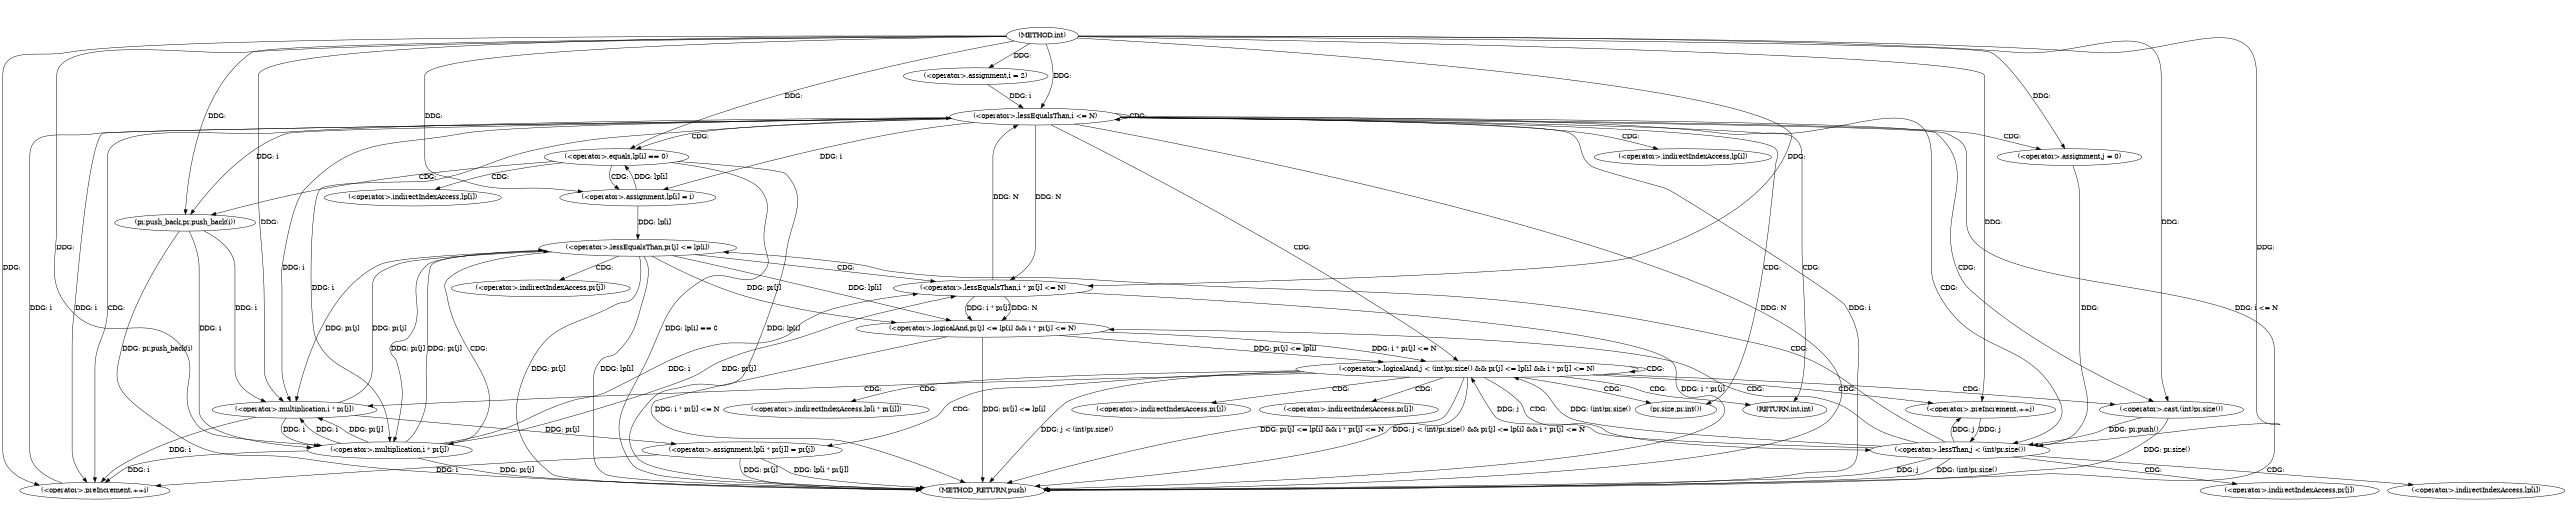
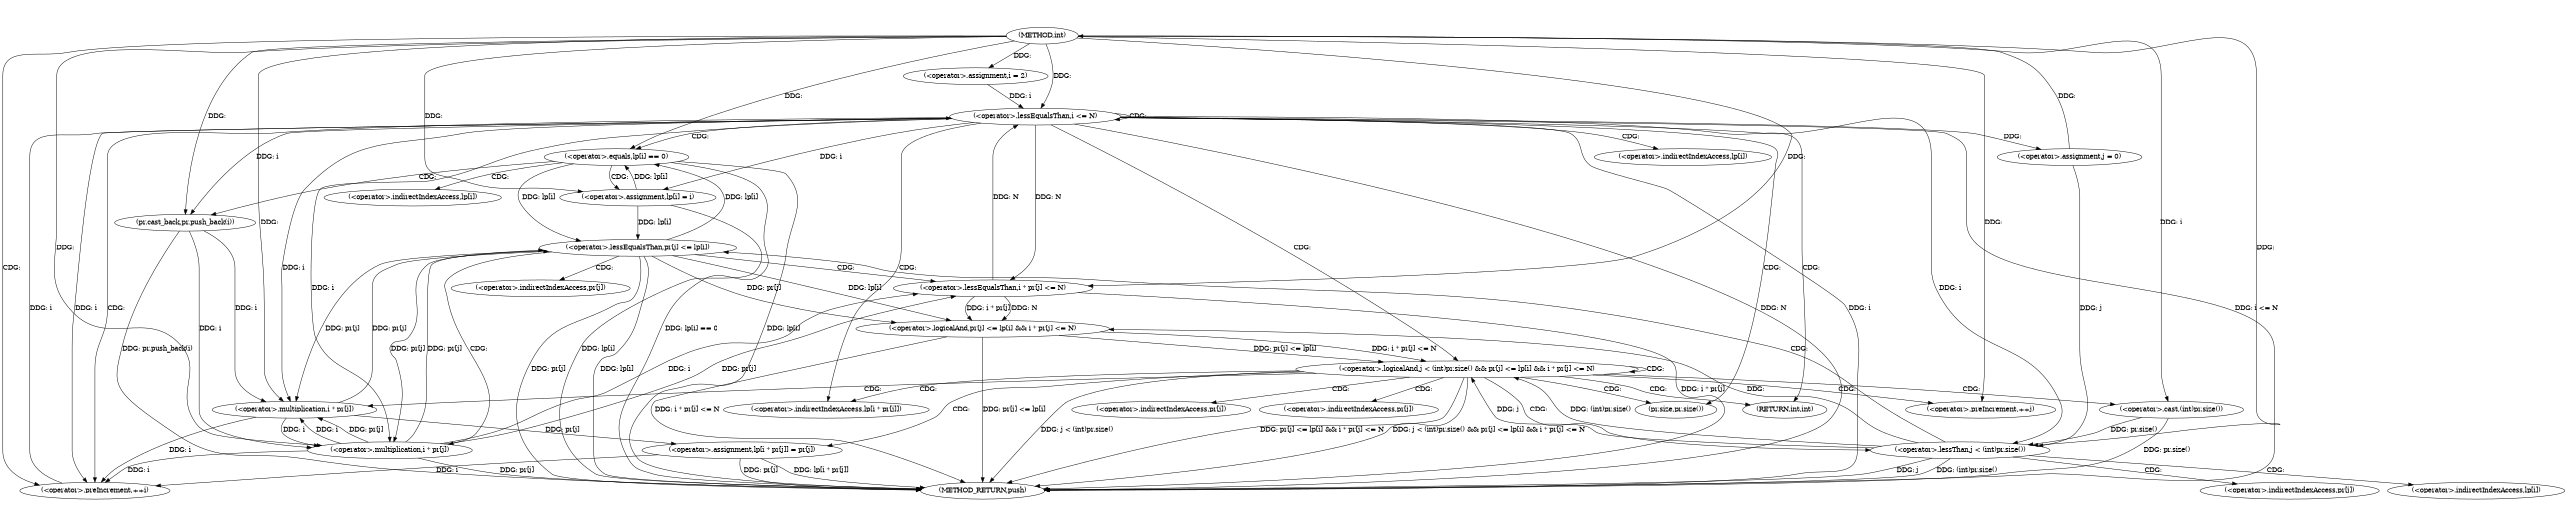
(1593, 41) -> (1606, 39)
(2013, 137) -> (2013, 137)
(1950, 149) -> (901, 242)
none -> (724, 198)
none -> (519, 200)
(185, 223) -> (185, 223)
(2171, 223) -> (2171, 223)
(13, 268) -> (13, 268)
(1950, 288) -> (1950, 288)
(2091, 309) -> (2091, 309)
(1757, 390) -> (1757, 390)
(1676, 410) -> (1676, 410)
none -> (560, 415)
(1978, 429) -> none
(2134, 430) -> (2134, 430)
(1951, 431) -> none
